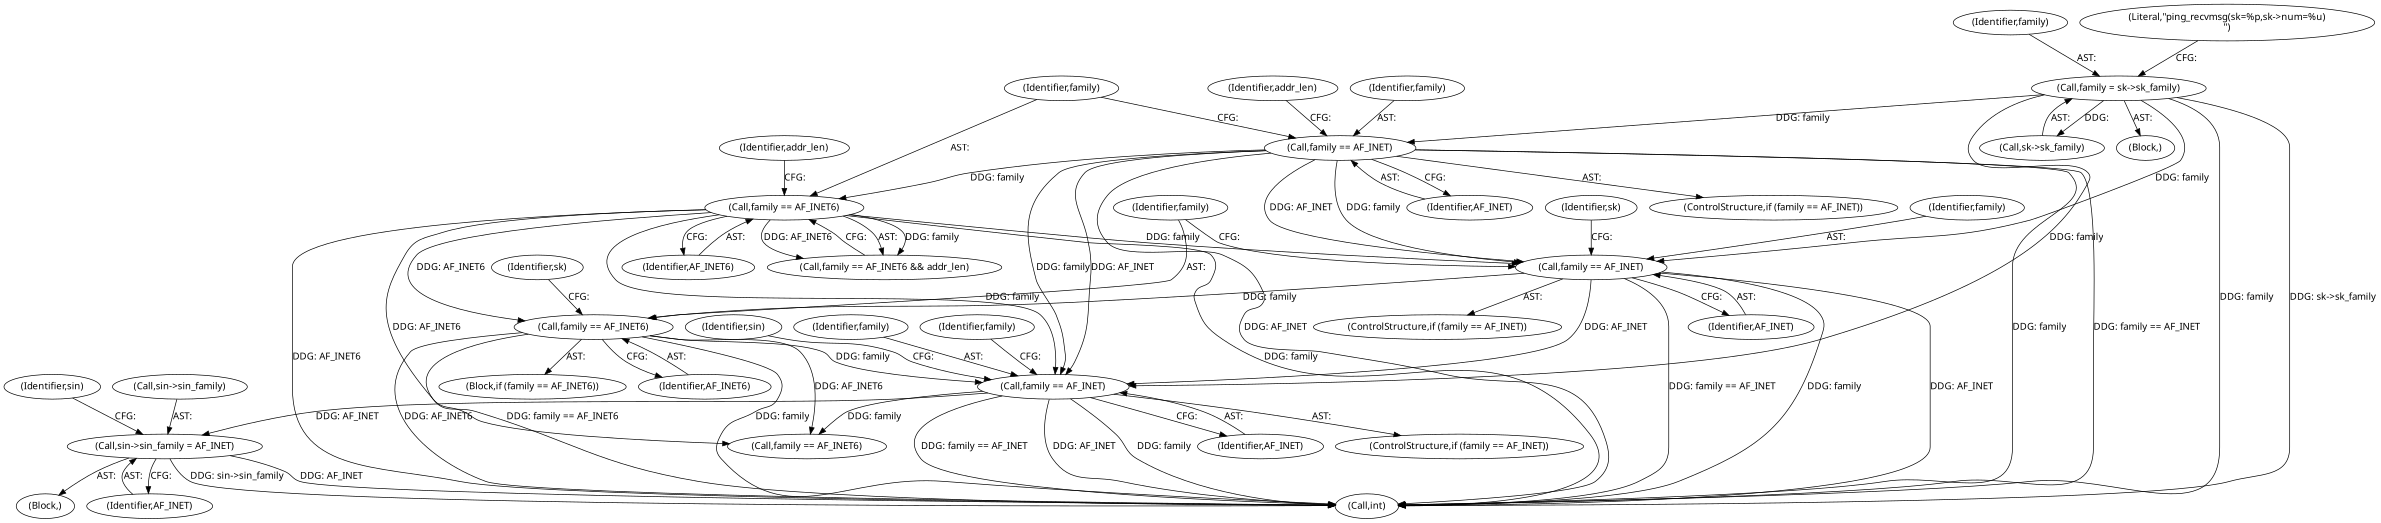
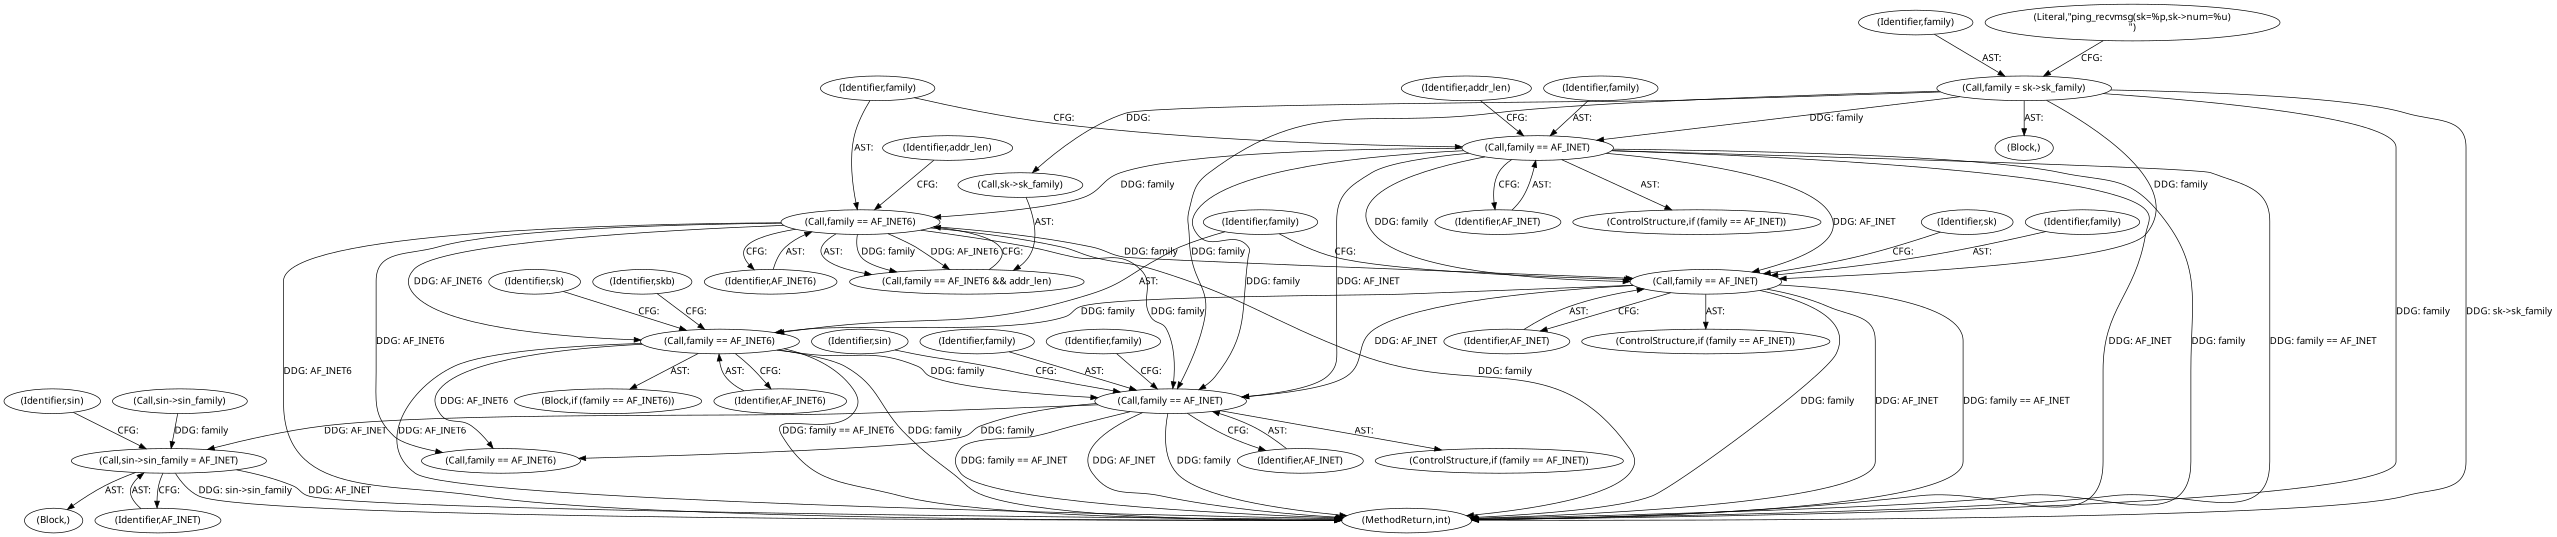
(2049, 115) -> (1035, 232)
none -> (642, 282)
(184, 417) -> (202, 431)
(1367, 506) -> (1407, 521)
